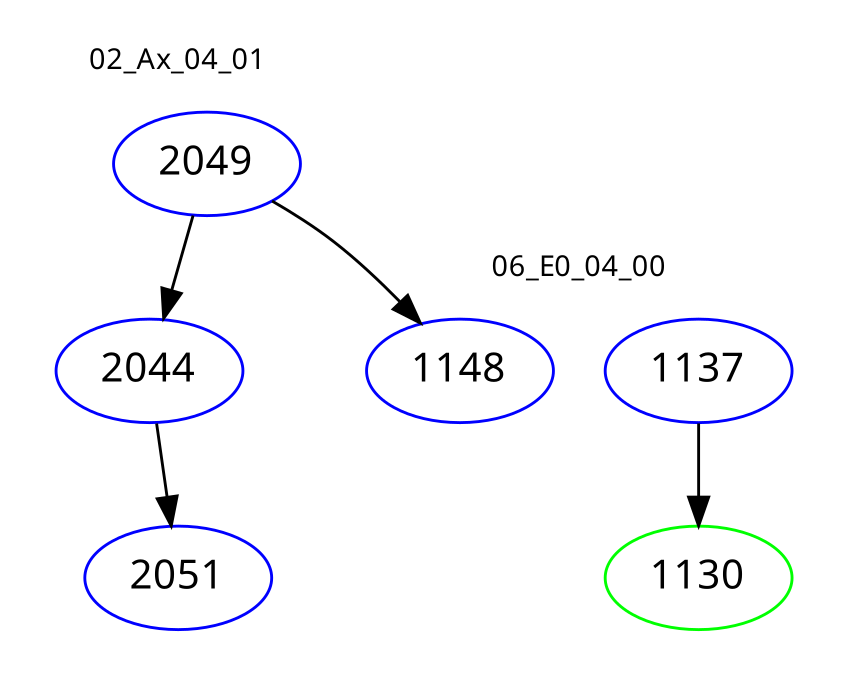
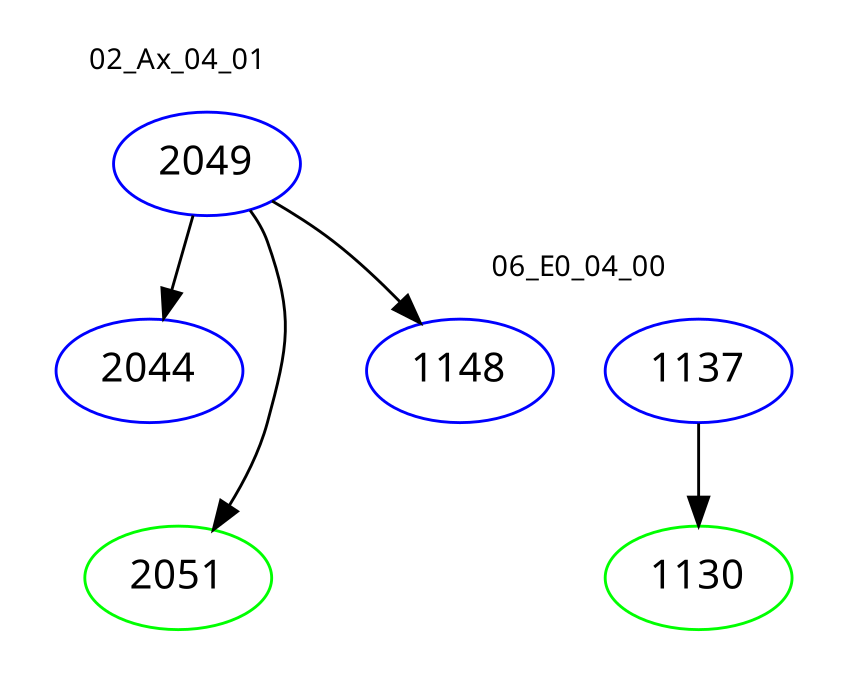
(162, 460) -> (282, 360)
(178, 578) -> (178, 578)
